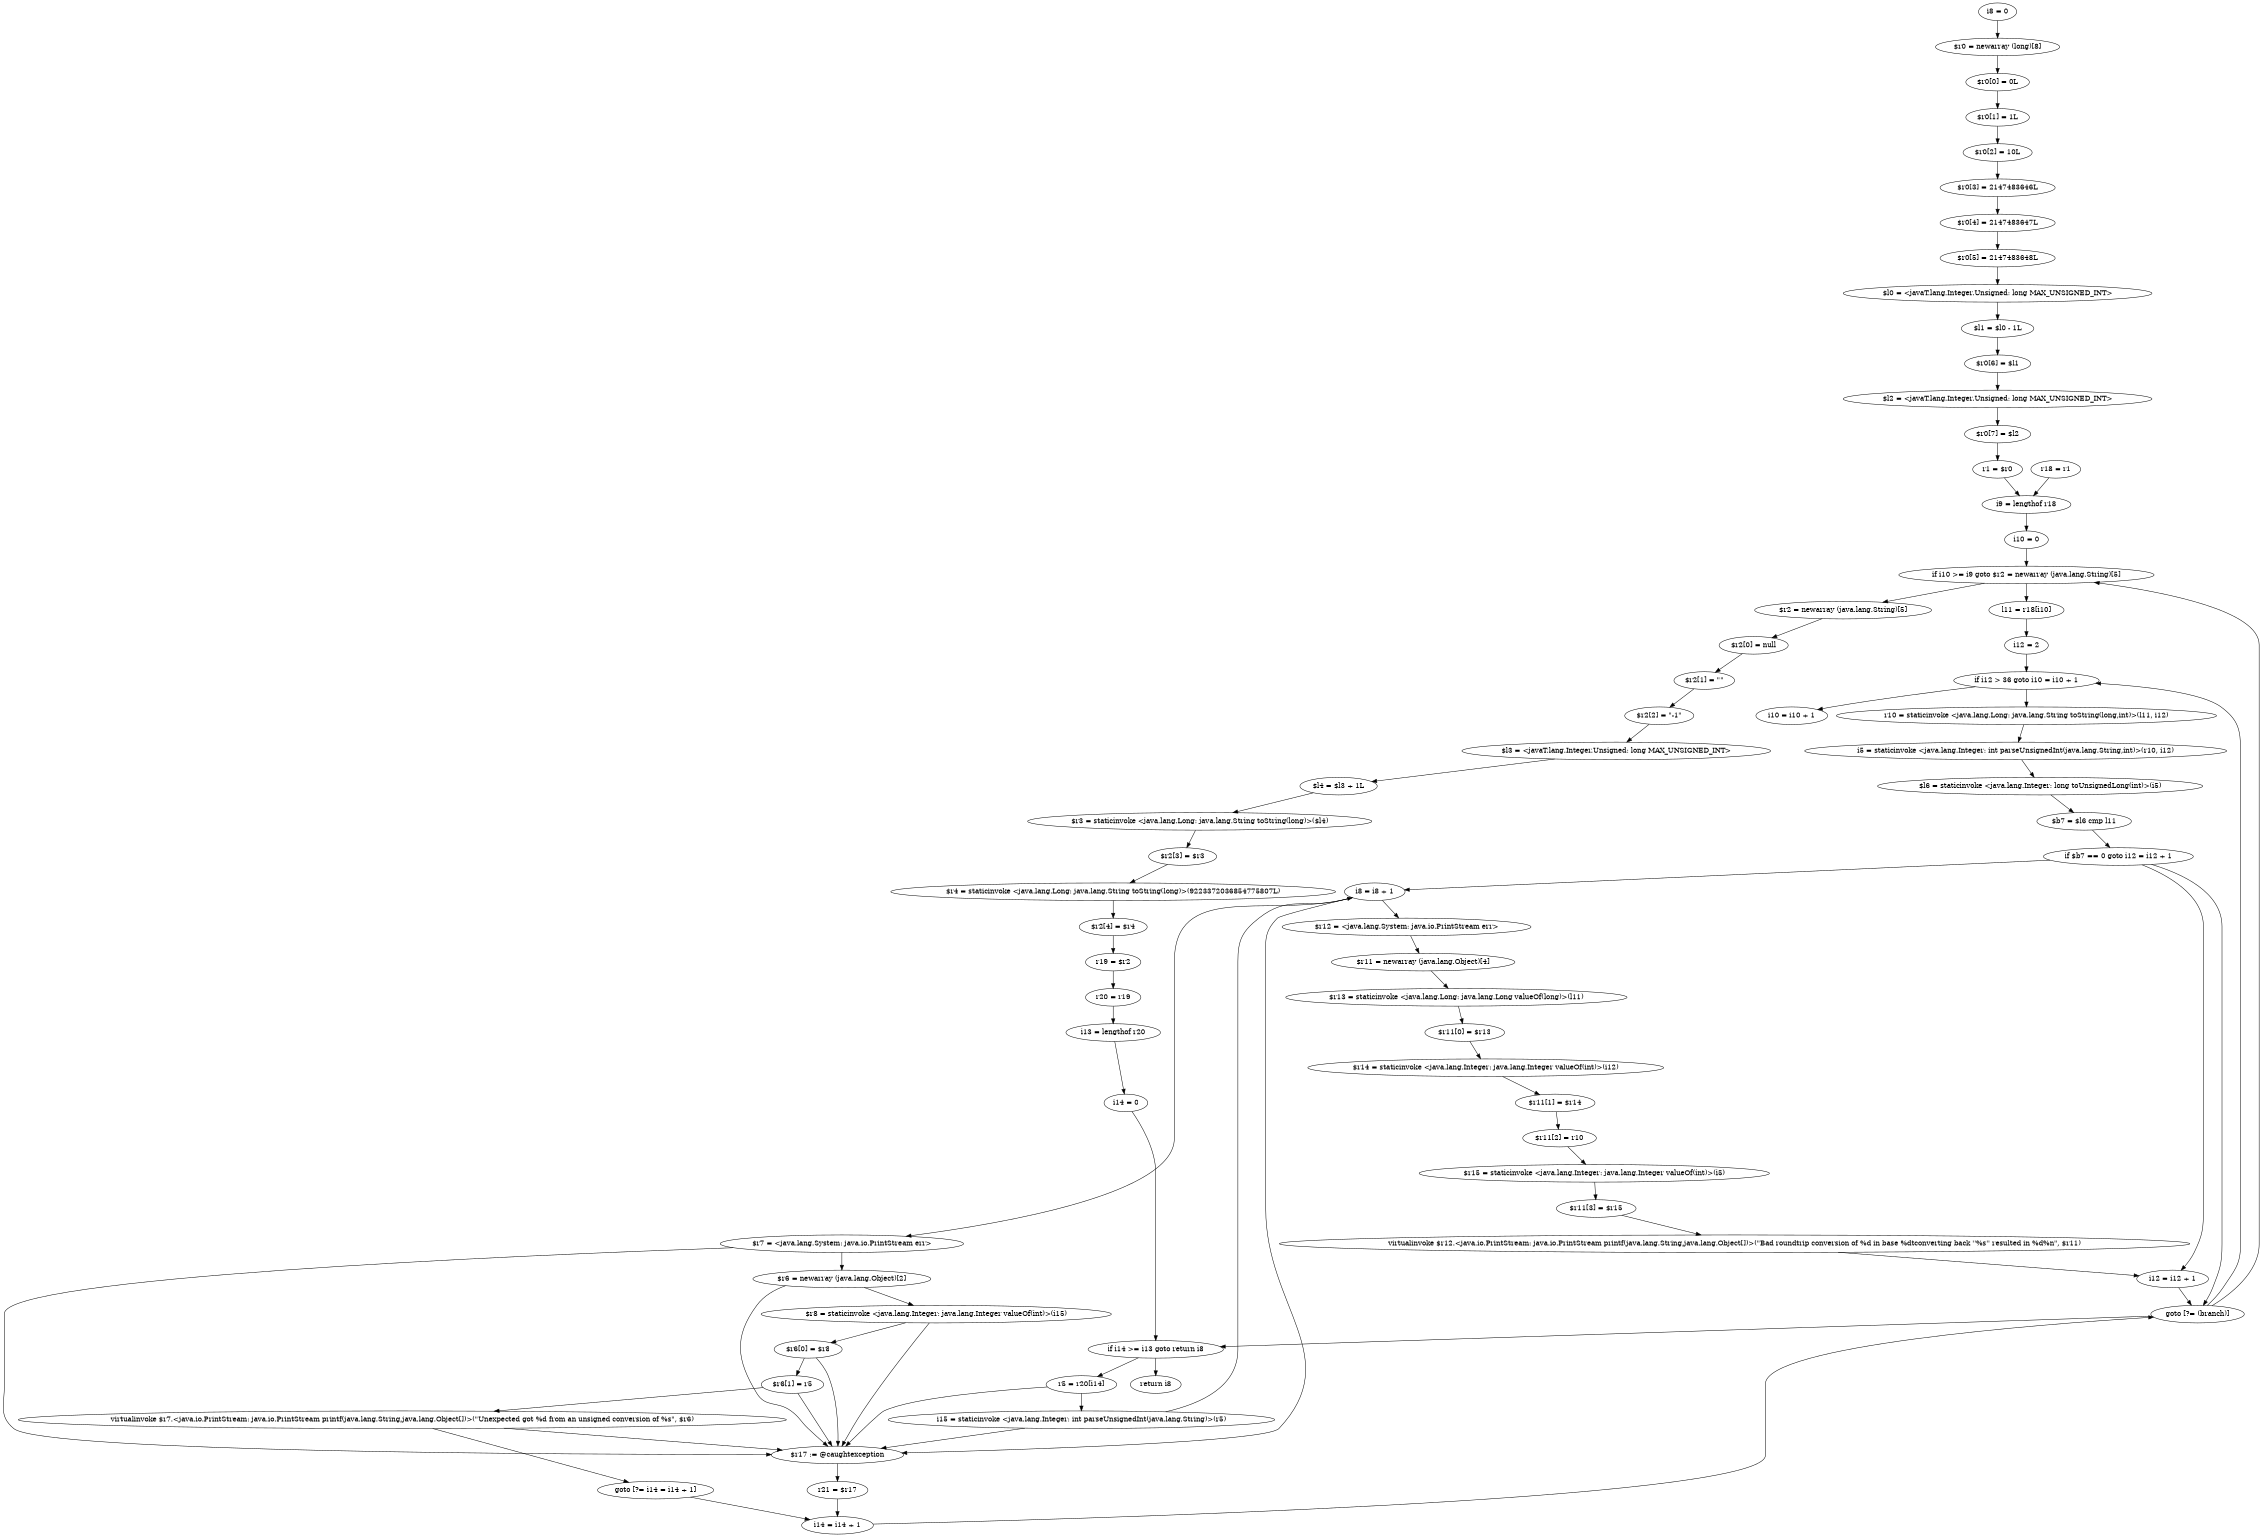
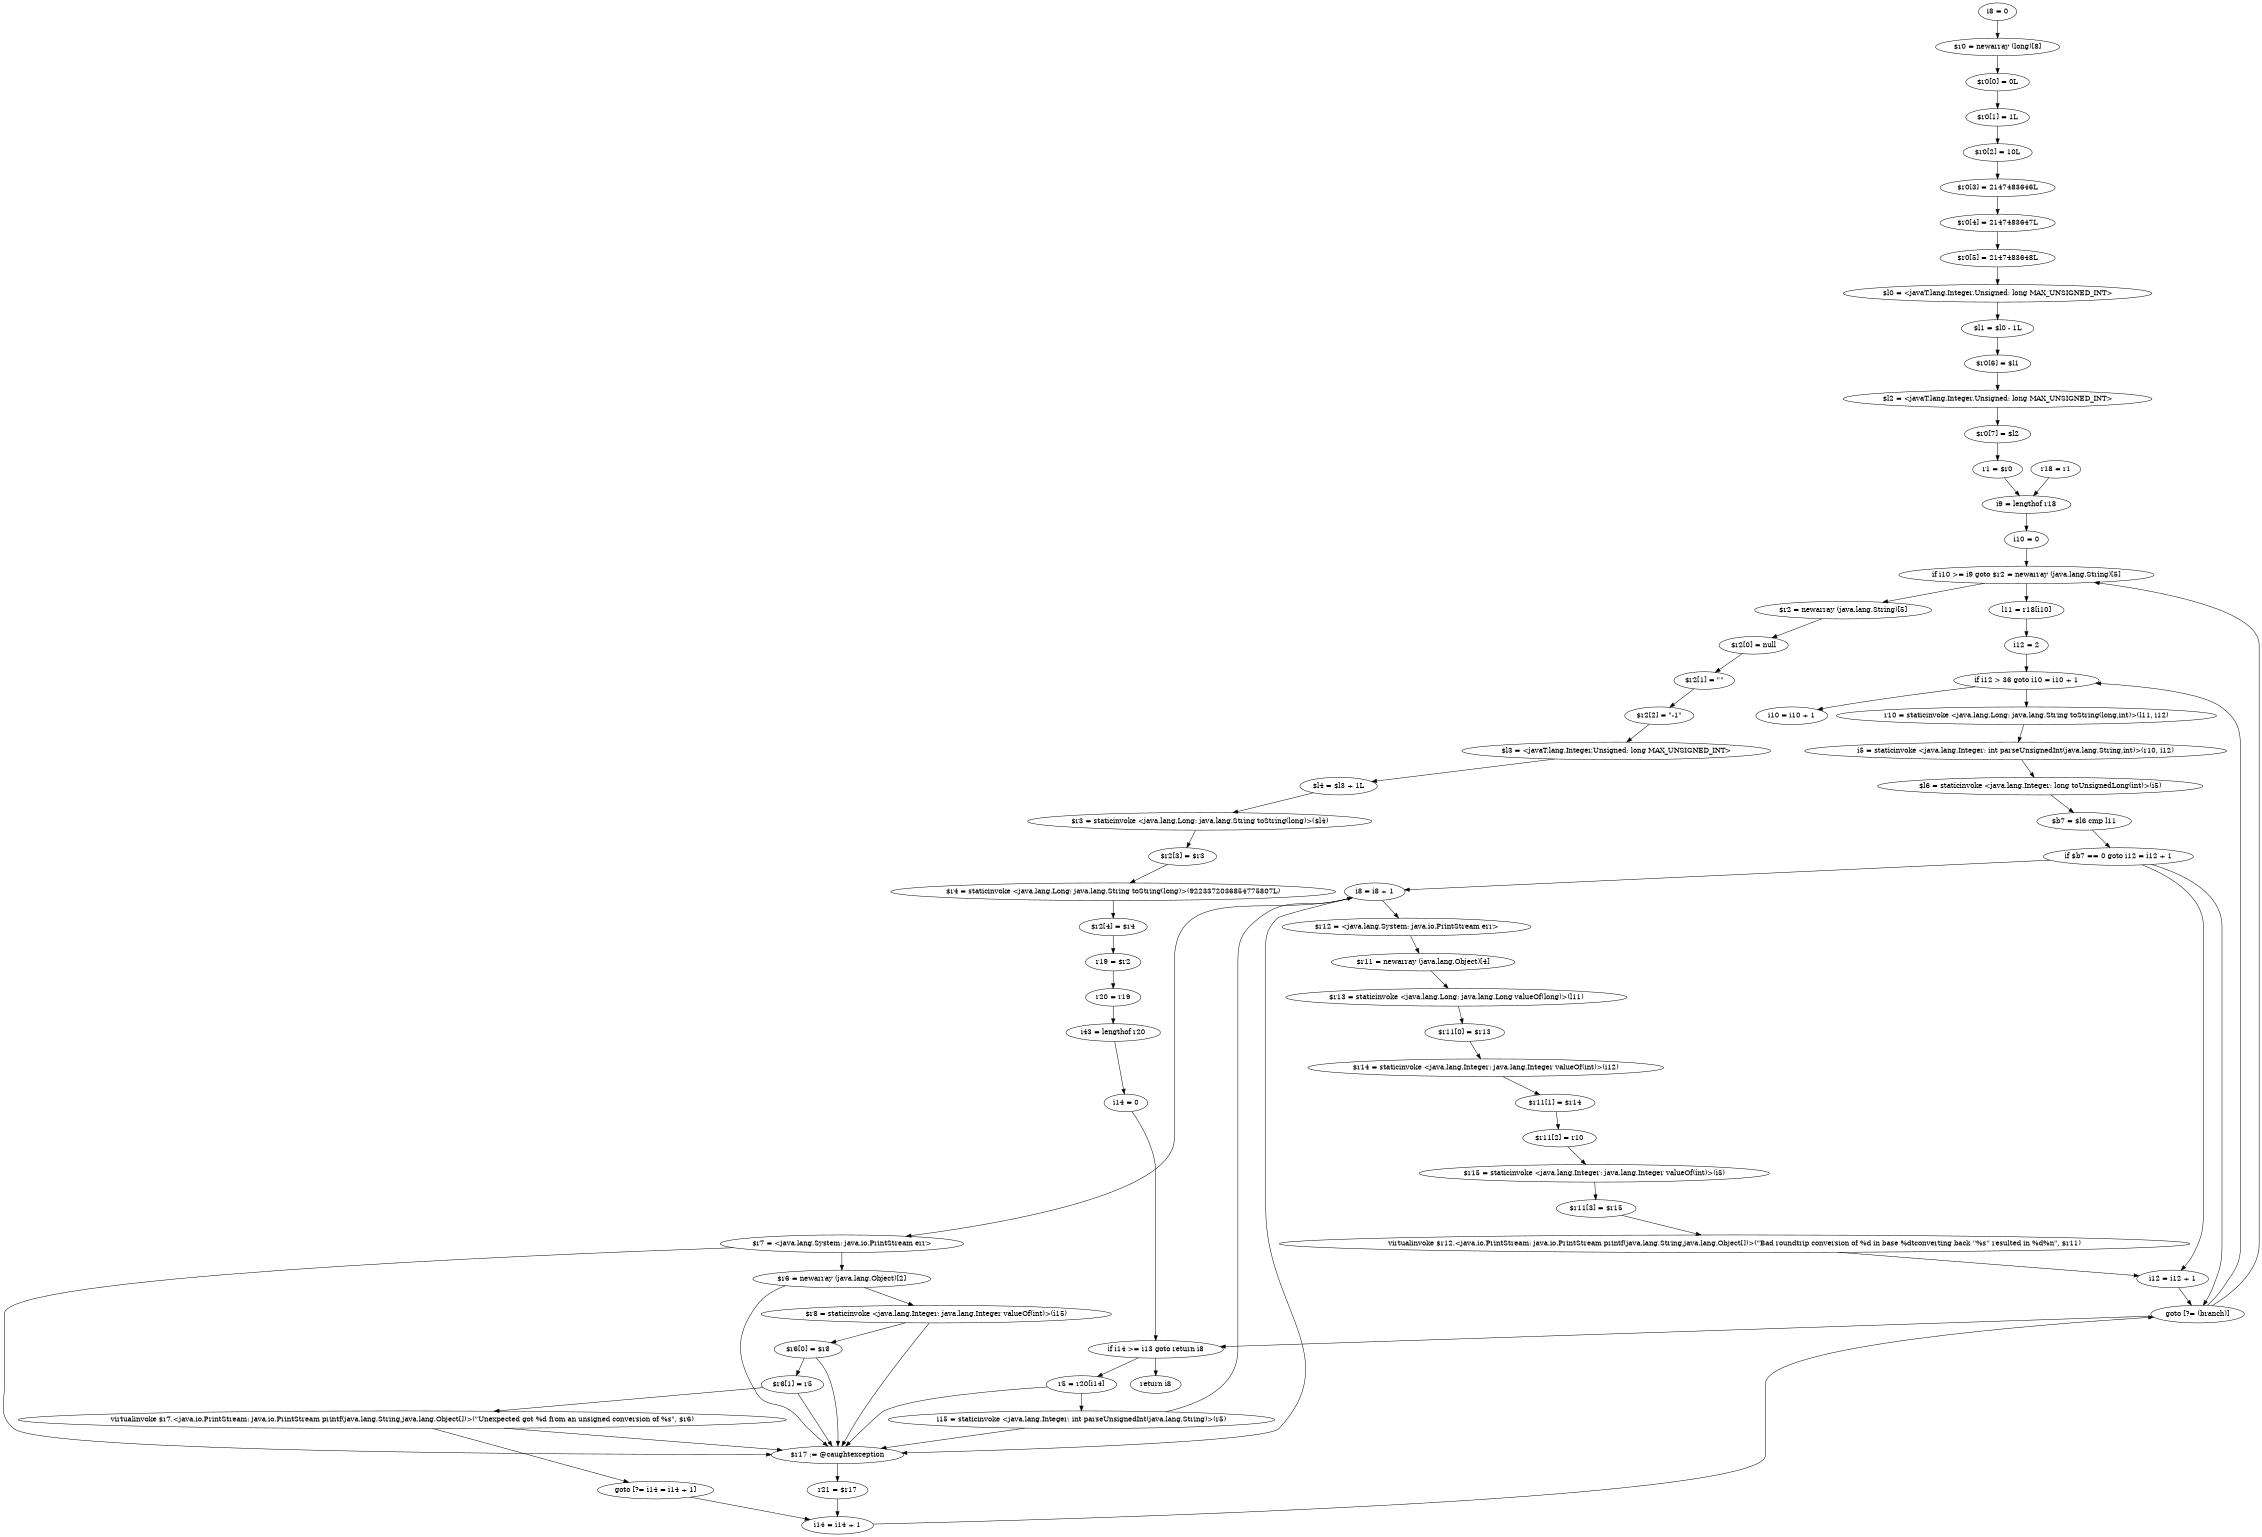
(1113, 1033) -> (1113, 1033)
